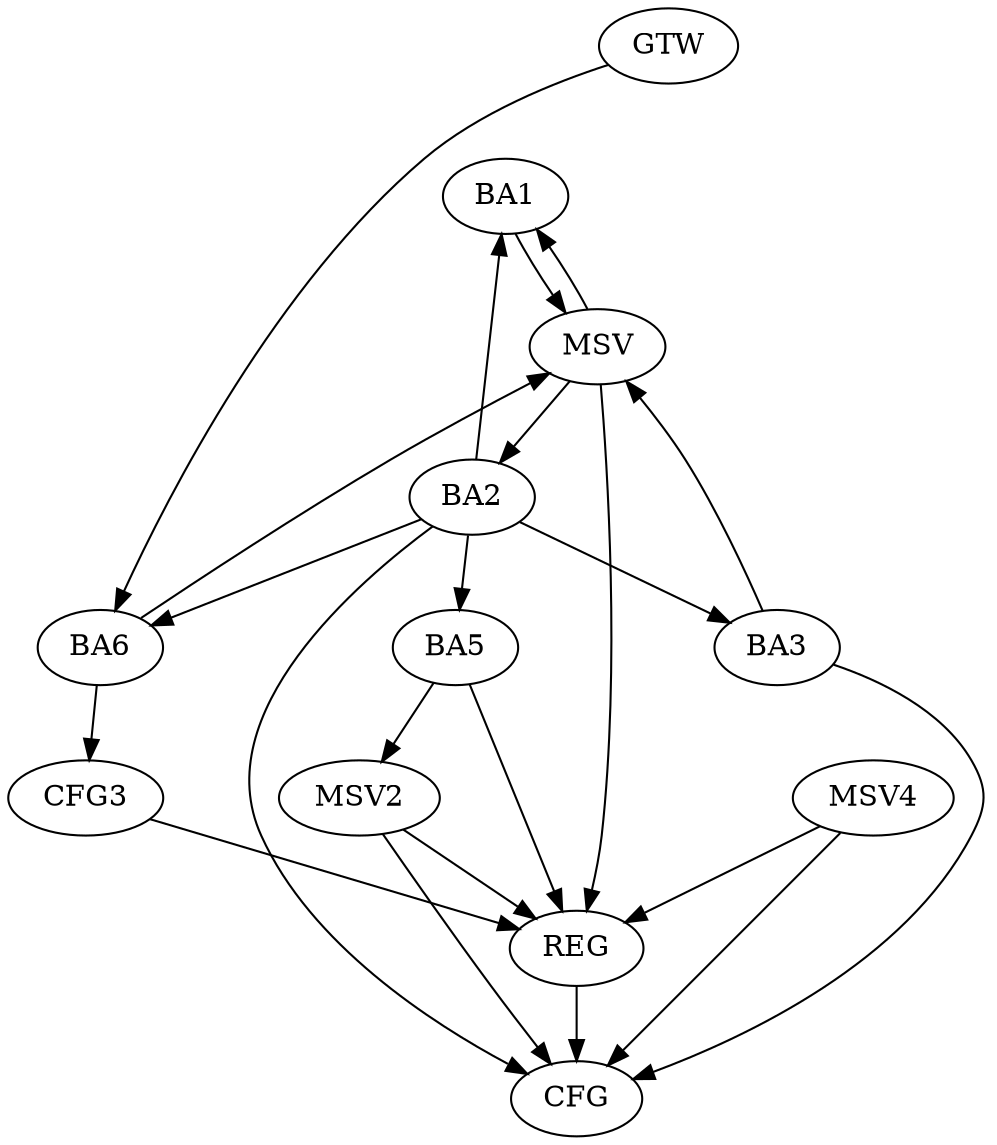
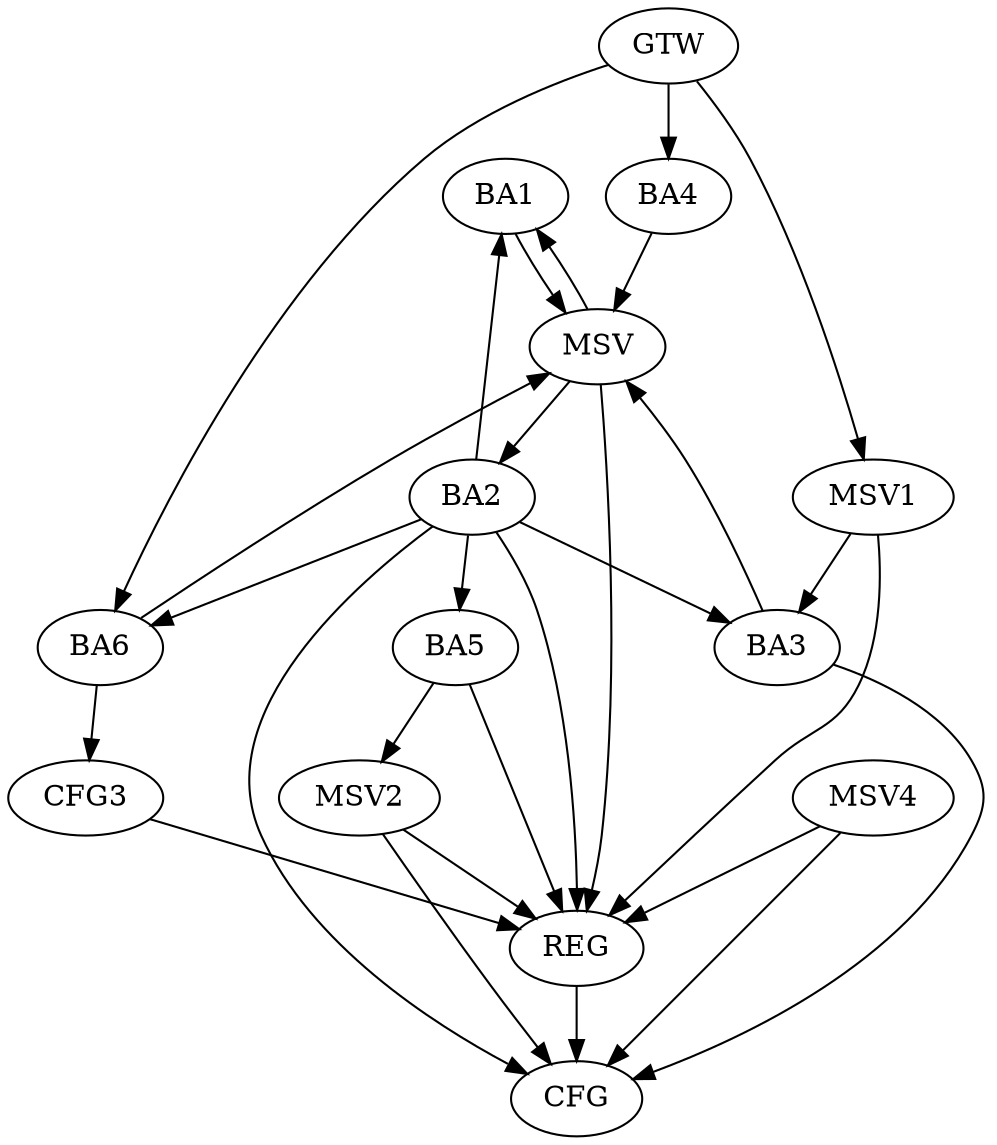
none -> (669, 196)
none -> (873, 497)
none -> (560, 704)
